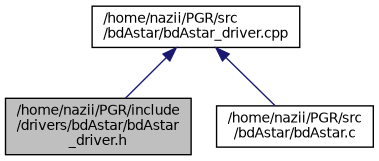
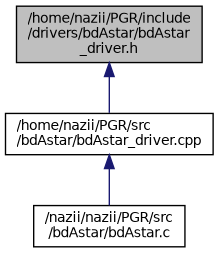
(146, 78) -> (109, 95)
(295, 126) -> (109, 226)
